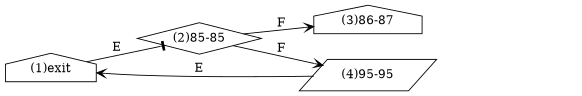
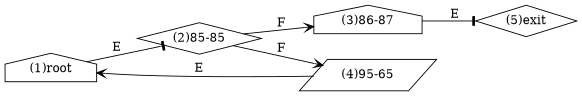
none -> (526, 21)
(51, 69) -> (51, 69)
(368, 75) -> (368, 75)
